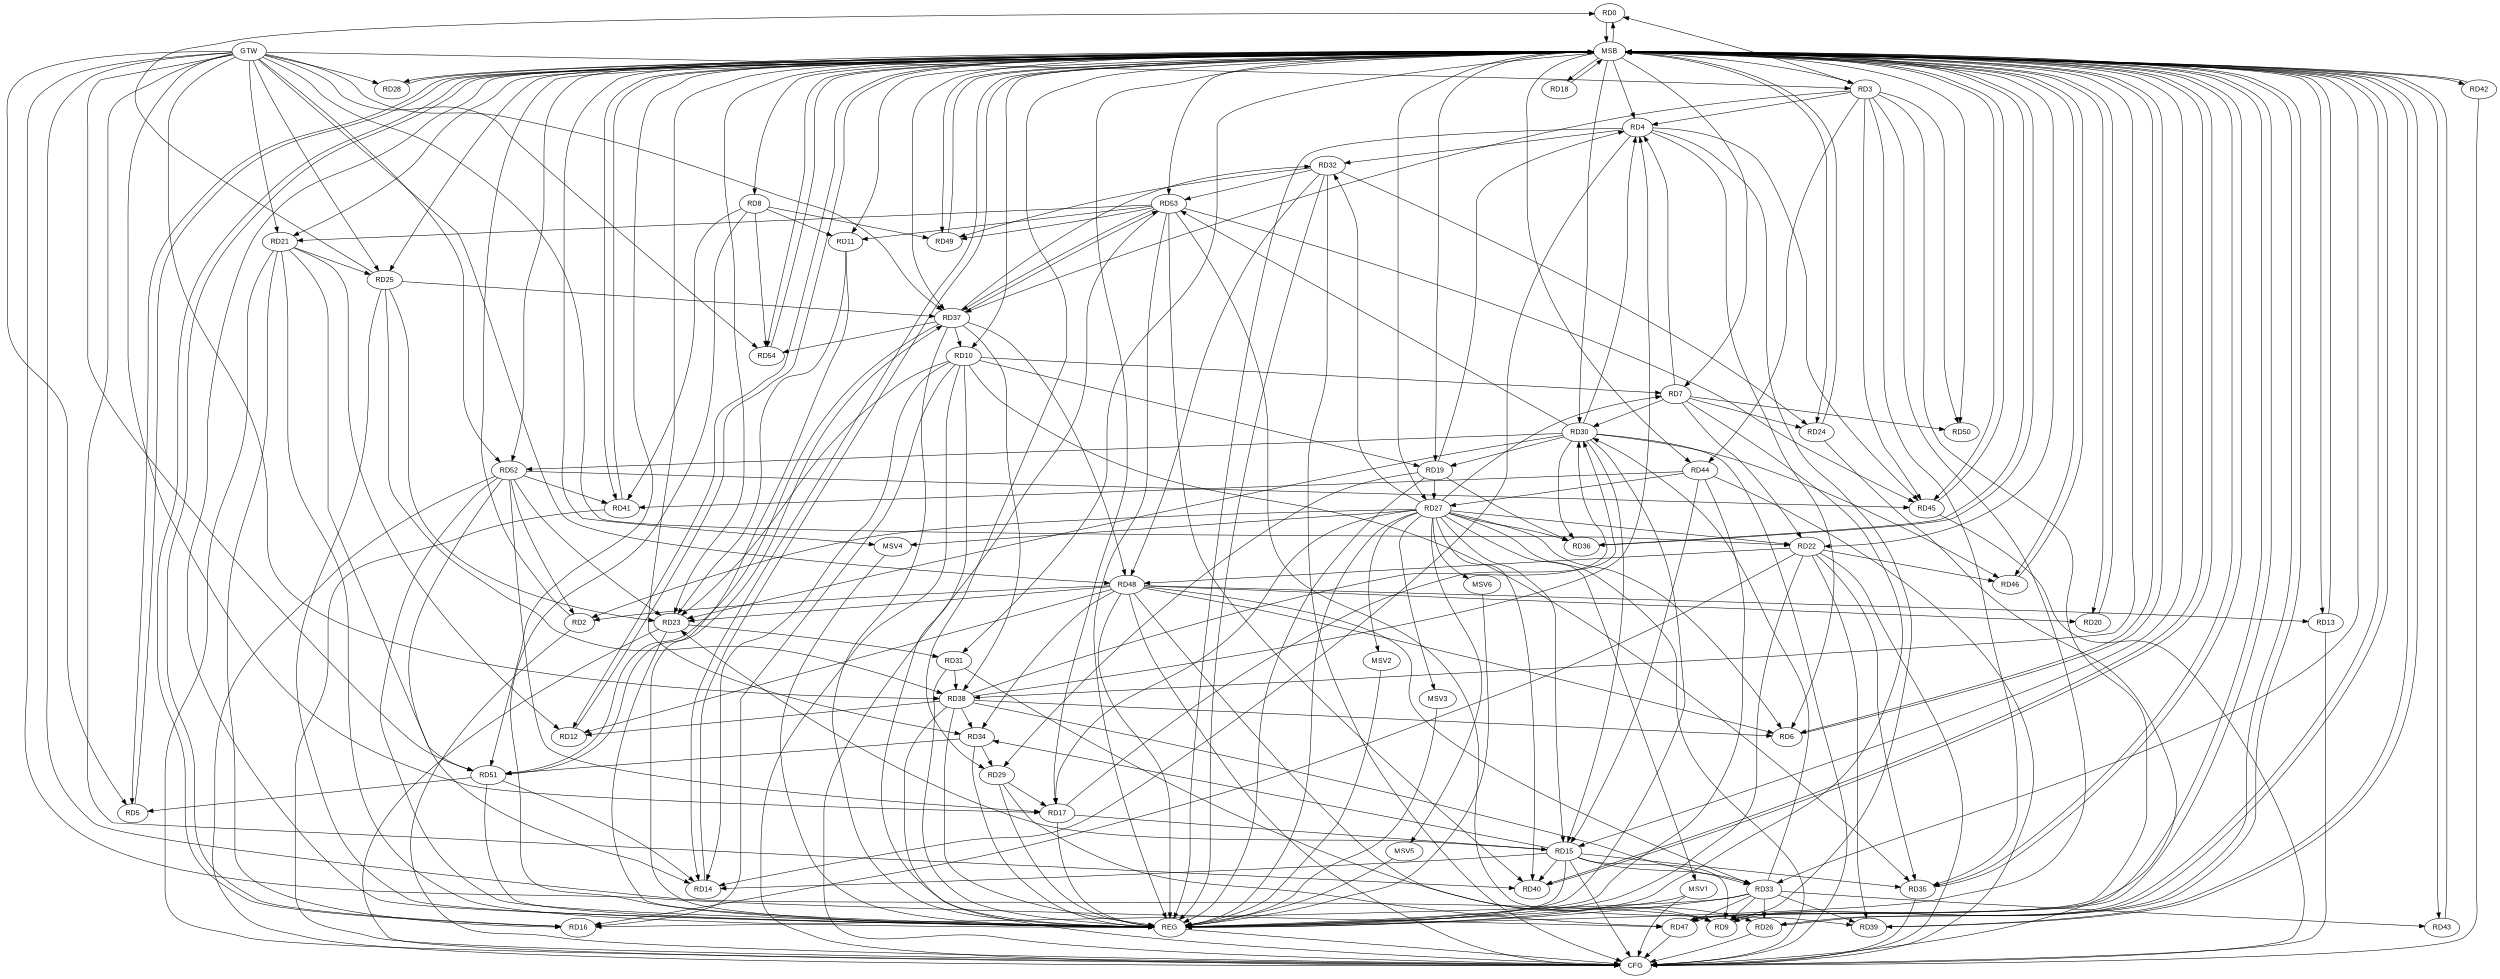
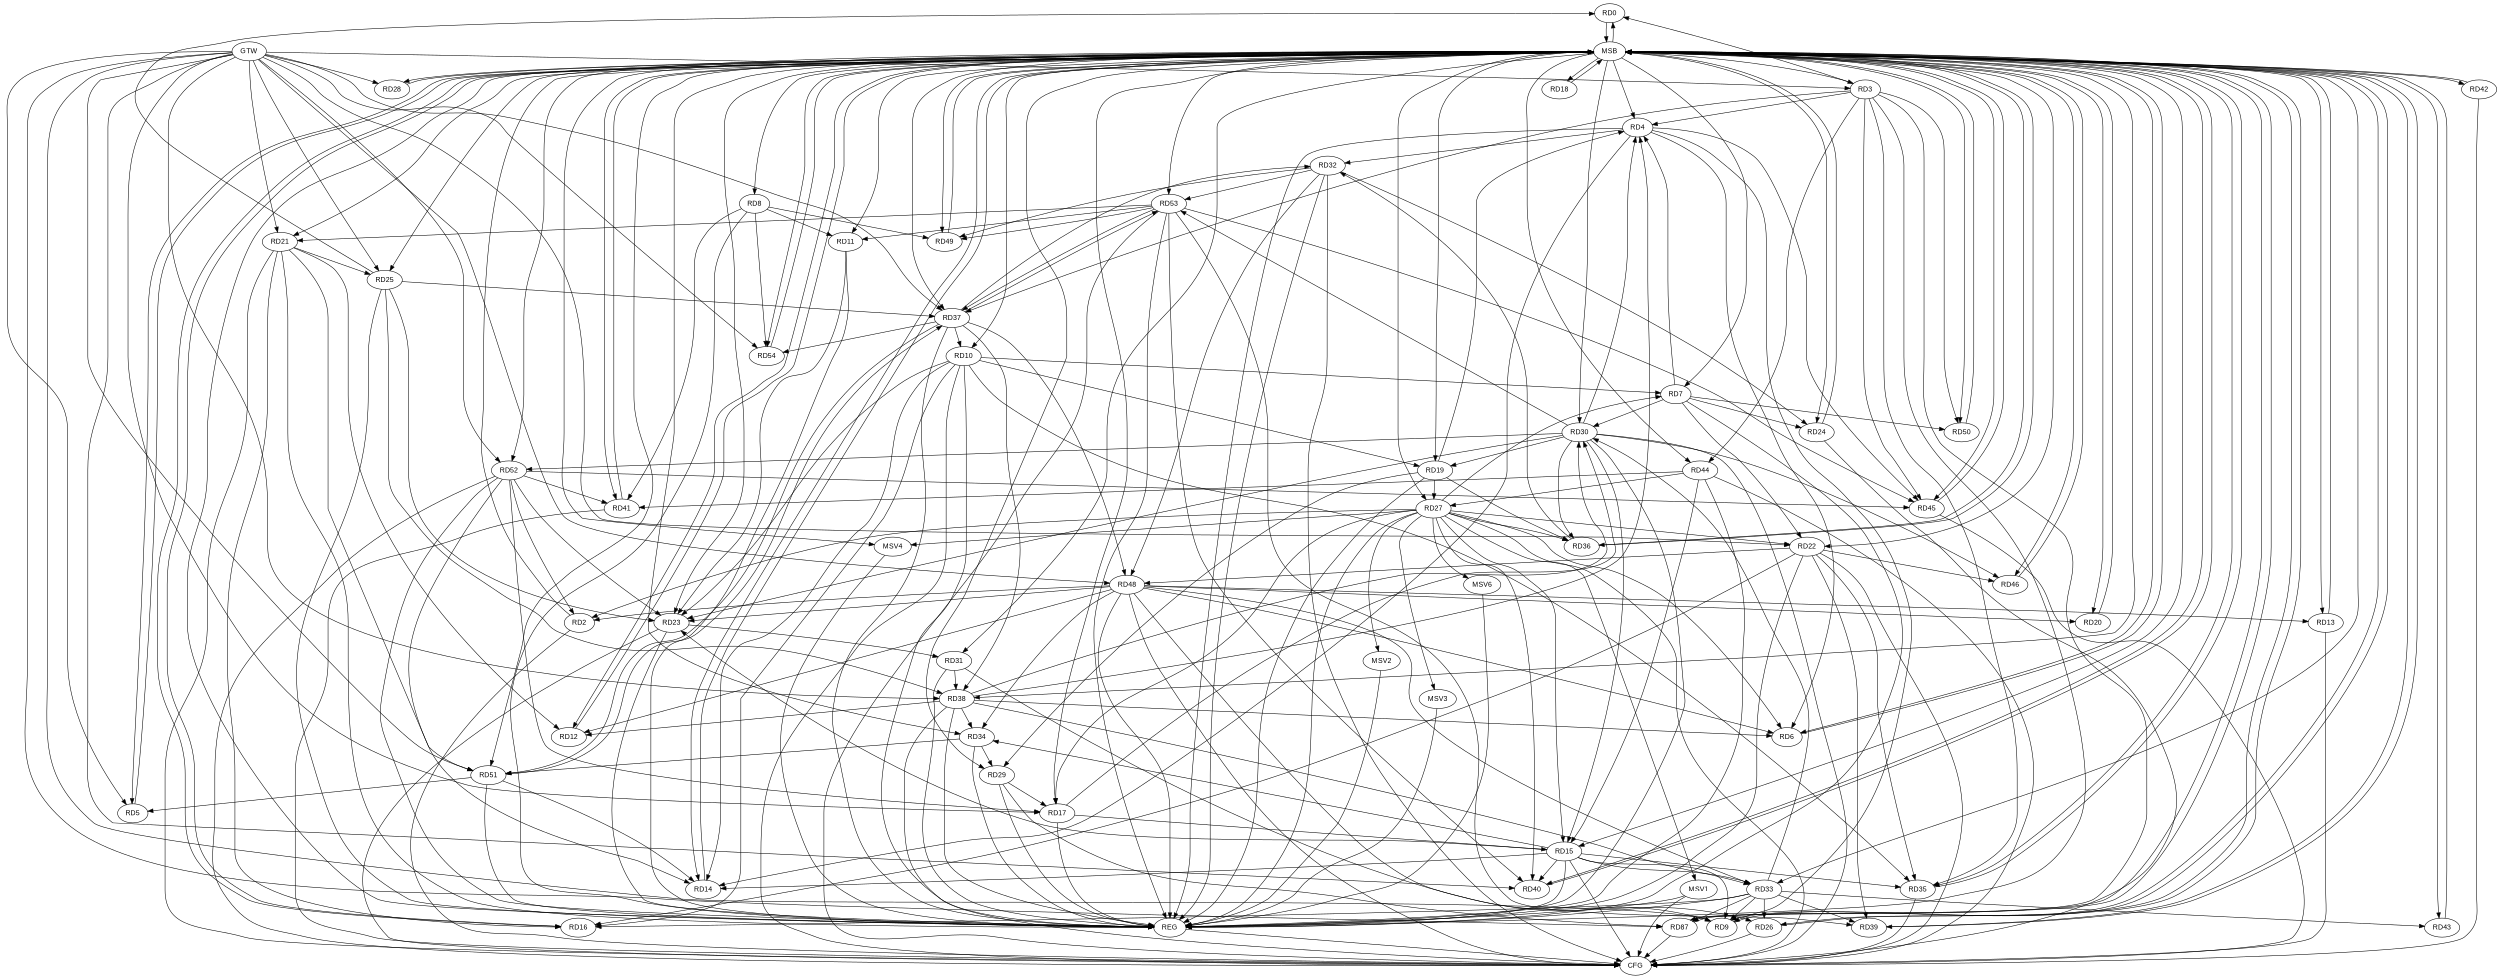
none -> (1955, 100)
(1358, 353) -> (1510, 328)
(1404, 851) -> none
(1680, 928) -> (1680, 928)
